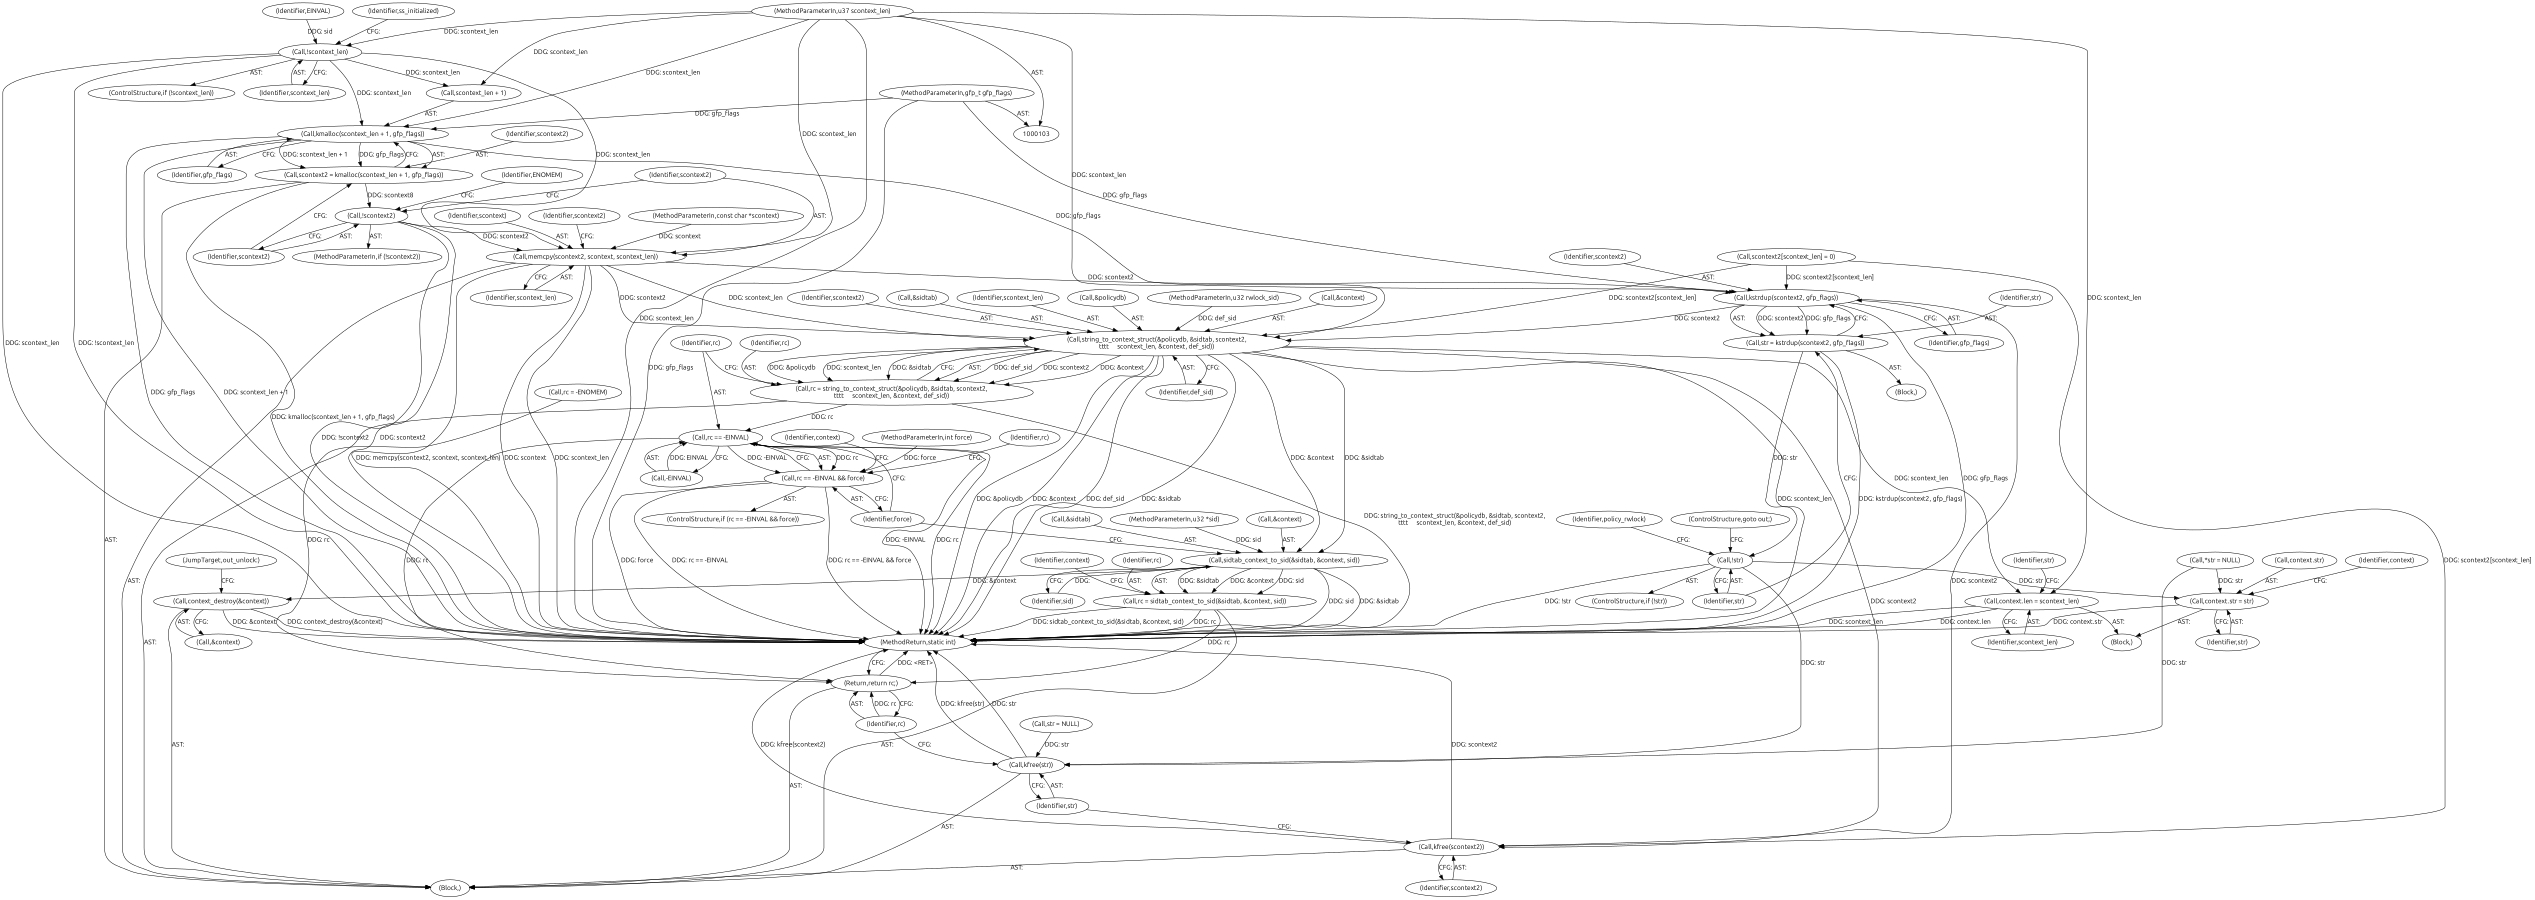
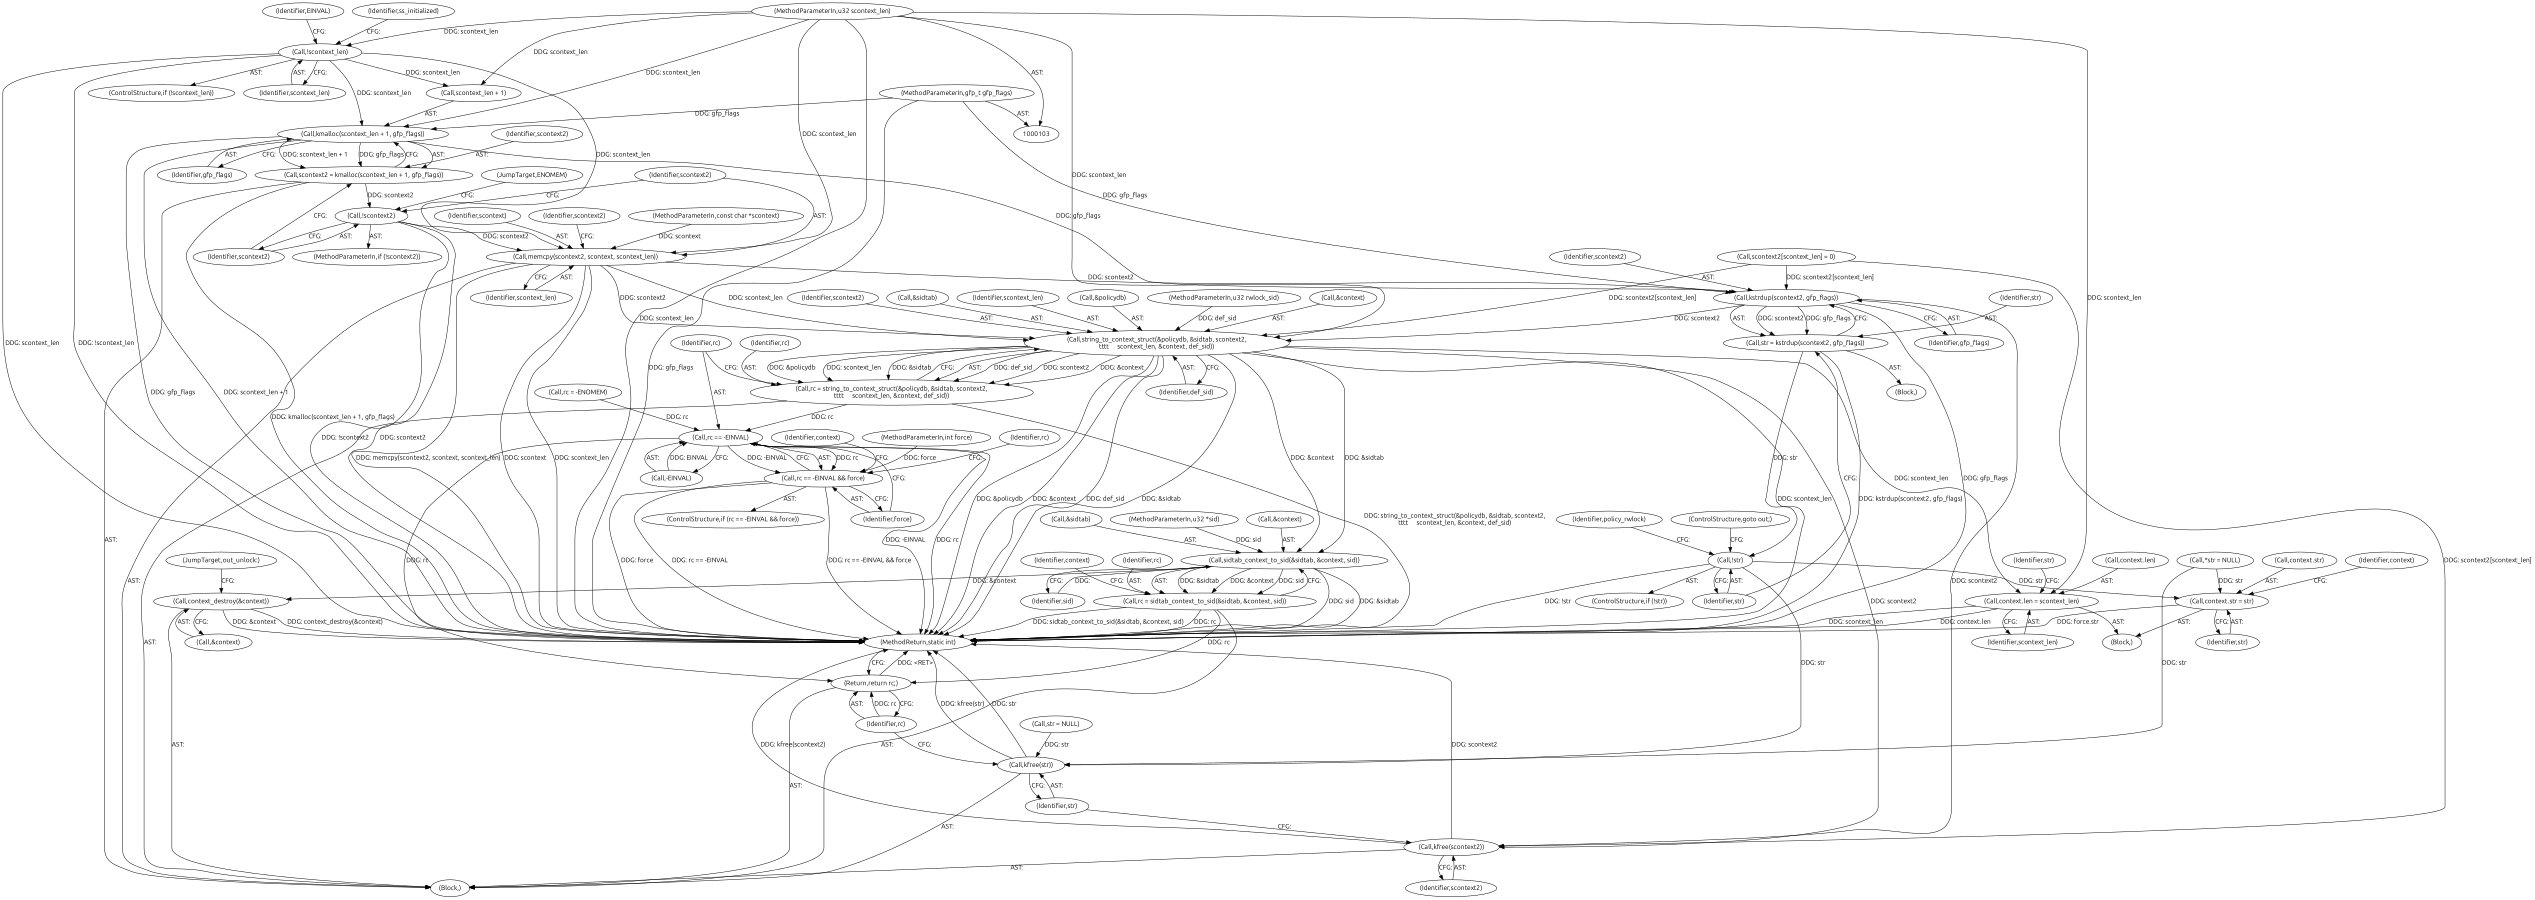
(832, 11) -> (832, 11)
(320, 32) -> (320, 32)
(532, 175) -> (532, 175)
(391, 196) -> (391, 196)
(1069, 538) -> (1301, 589)
none -> (2131, 561)
(2078, 622) -> (2078, 622)
(333, 645) -> (647, 414)
